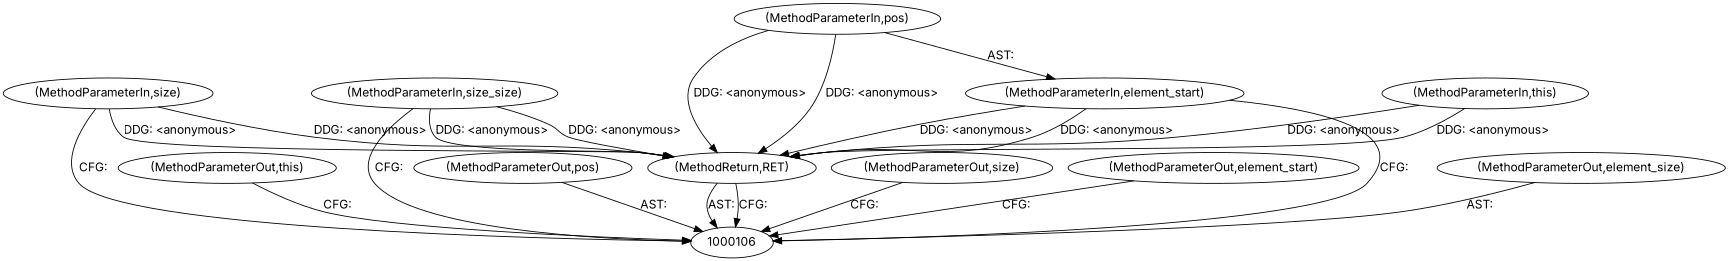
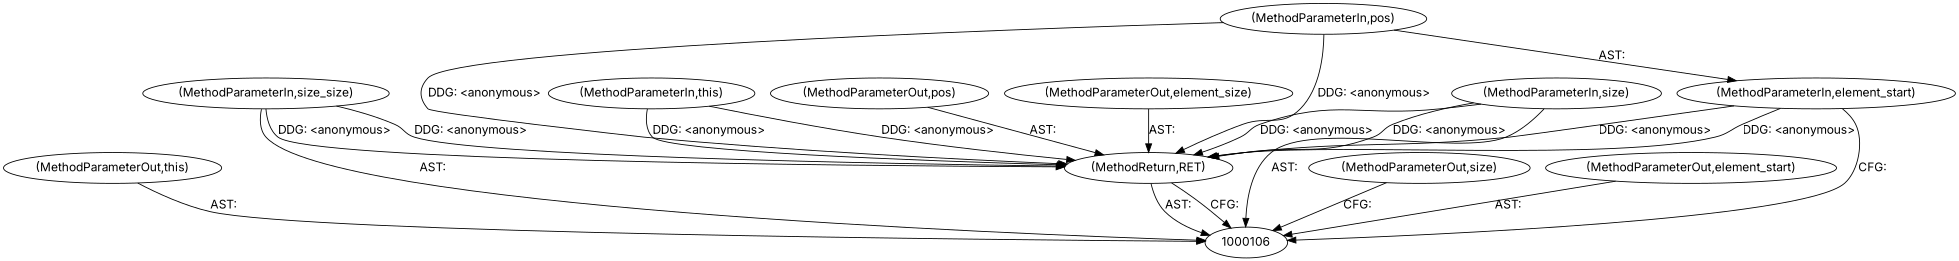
(95, 168) -> (1286, 168)
(391, 168) -> (434, 168)
(339, 205) -> (225, 205)
(1018, 205) -> (1510, 205)
(628, 206) -> (1011, 130)
(1160, 229) -> (1149, 126)
